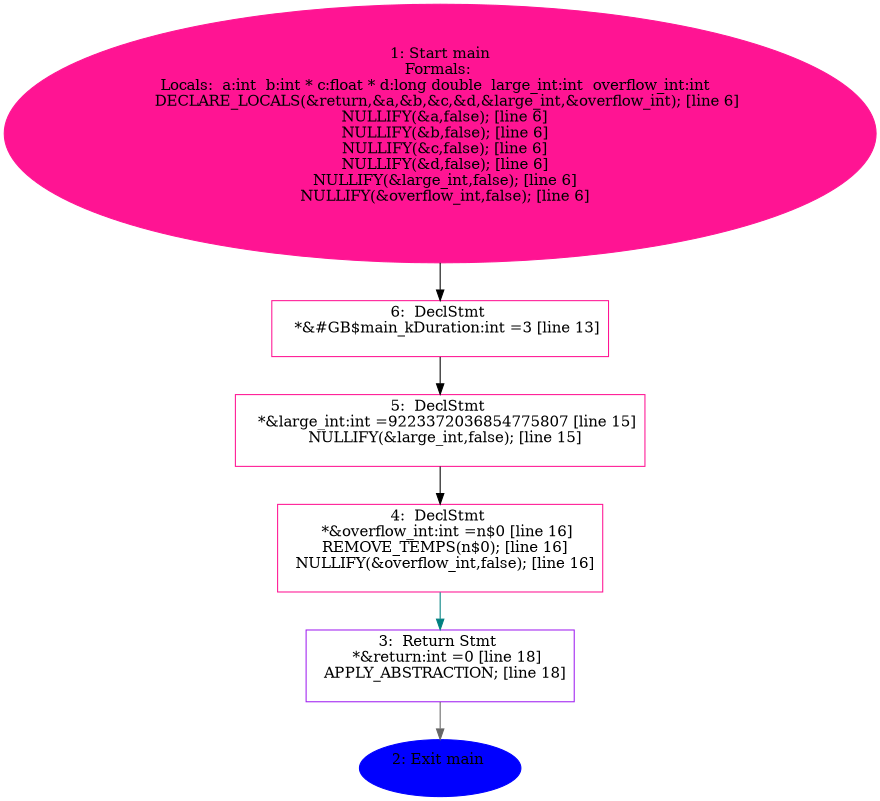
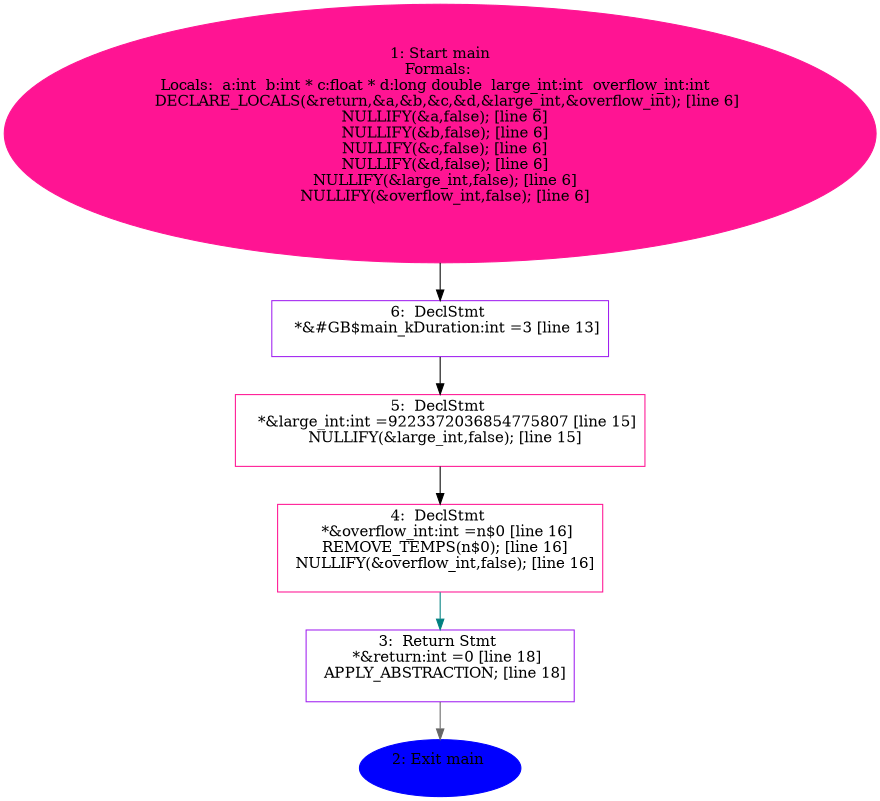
(440, 329) -> (440, 329)
